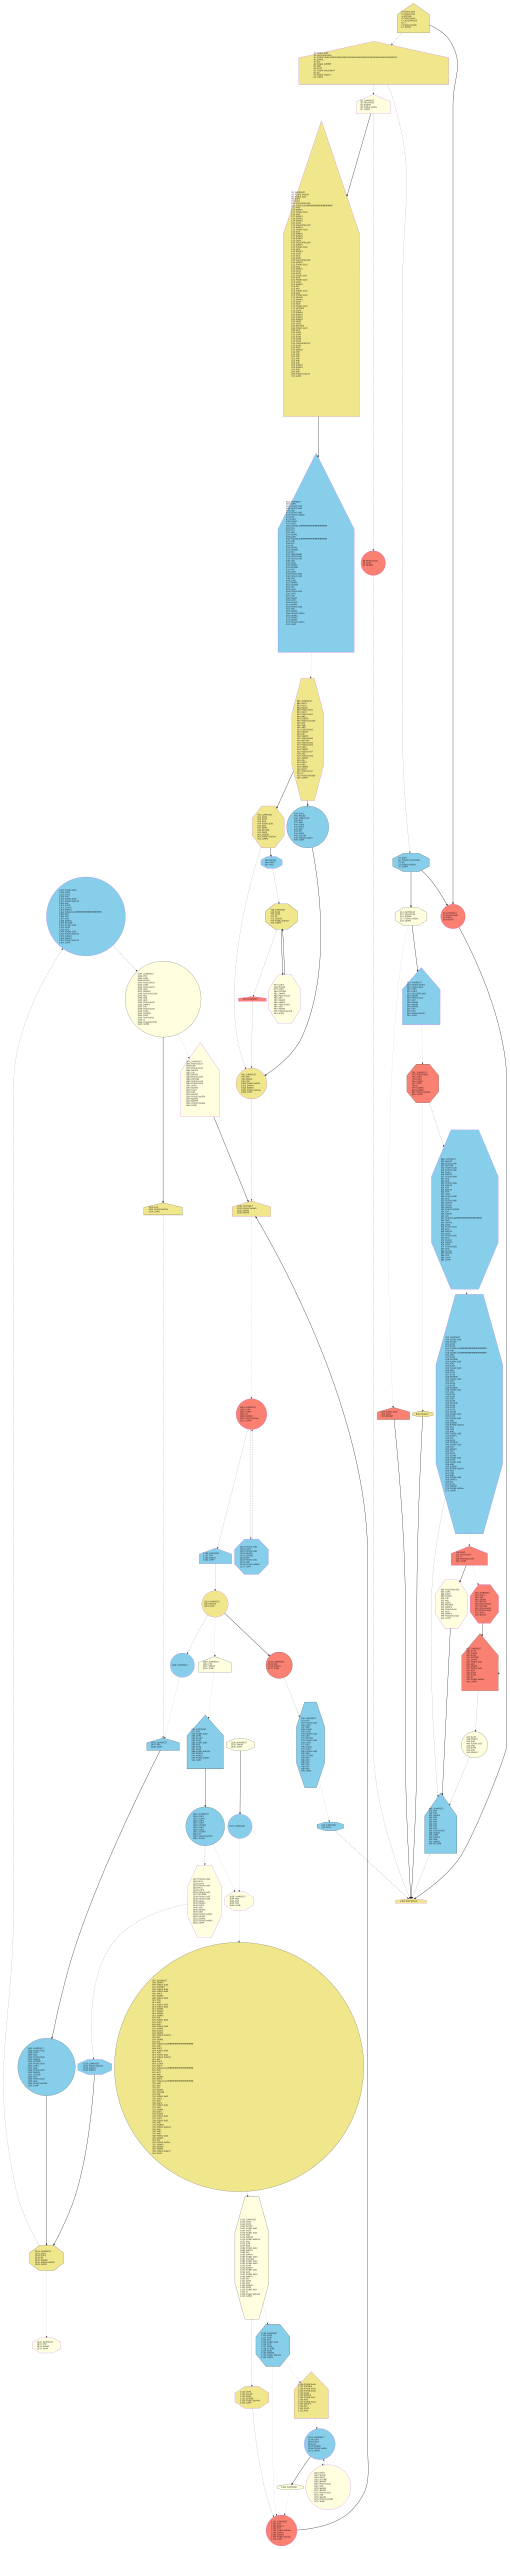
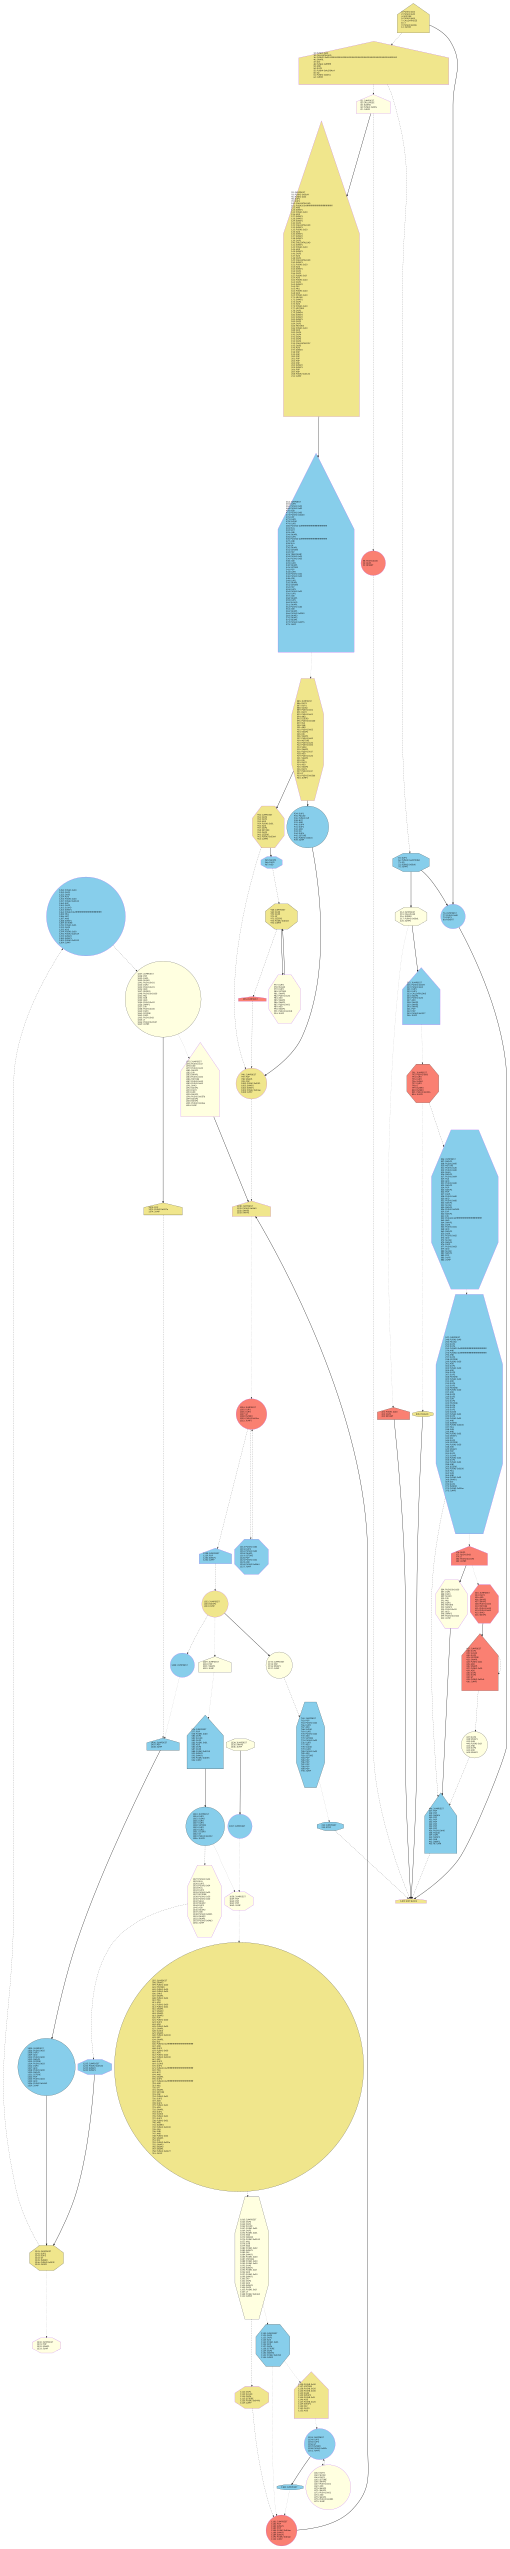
(453, 916) -> (453, 916)
(279, 1665) -> (279, 1665)
(290, 2487) -> (290, 2487)
